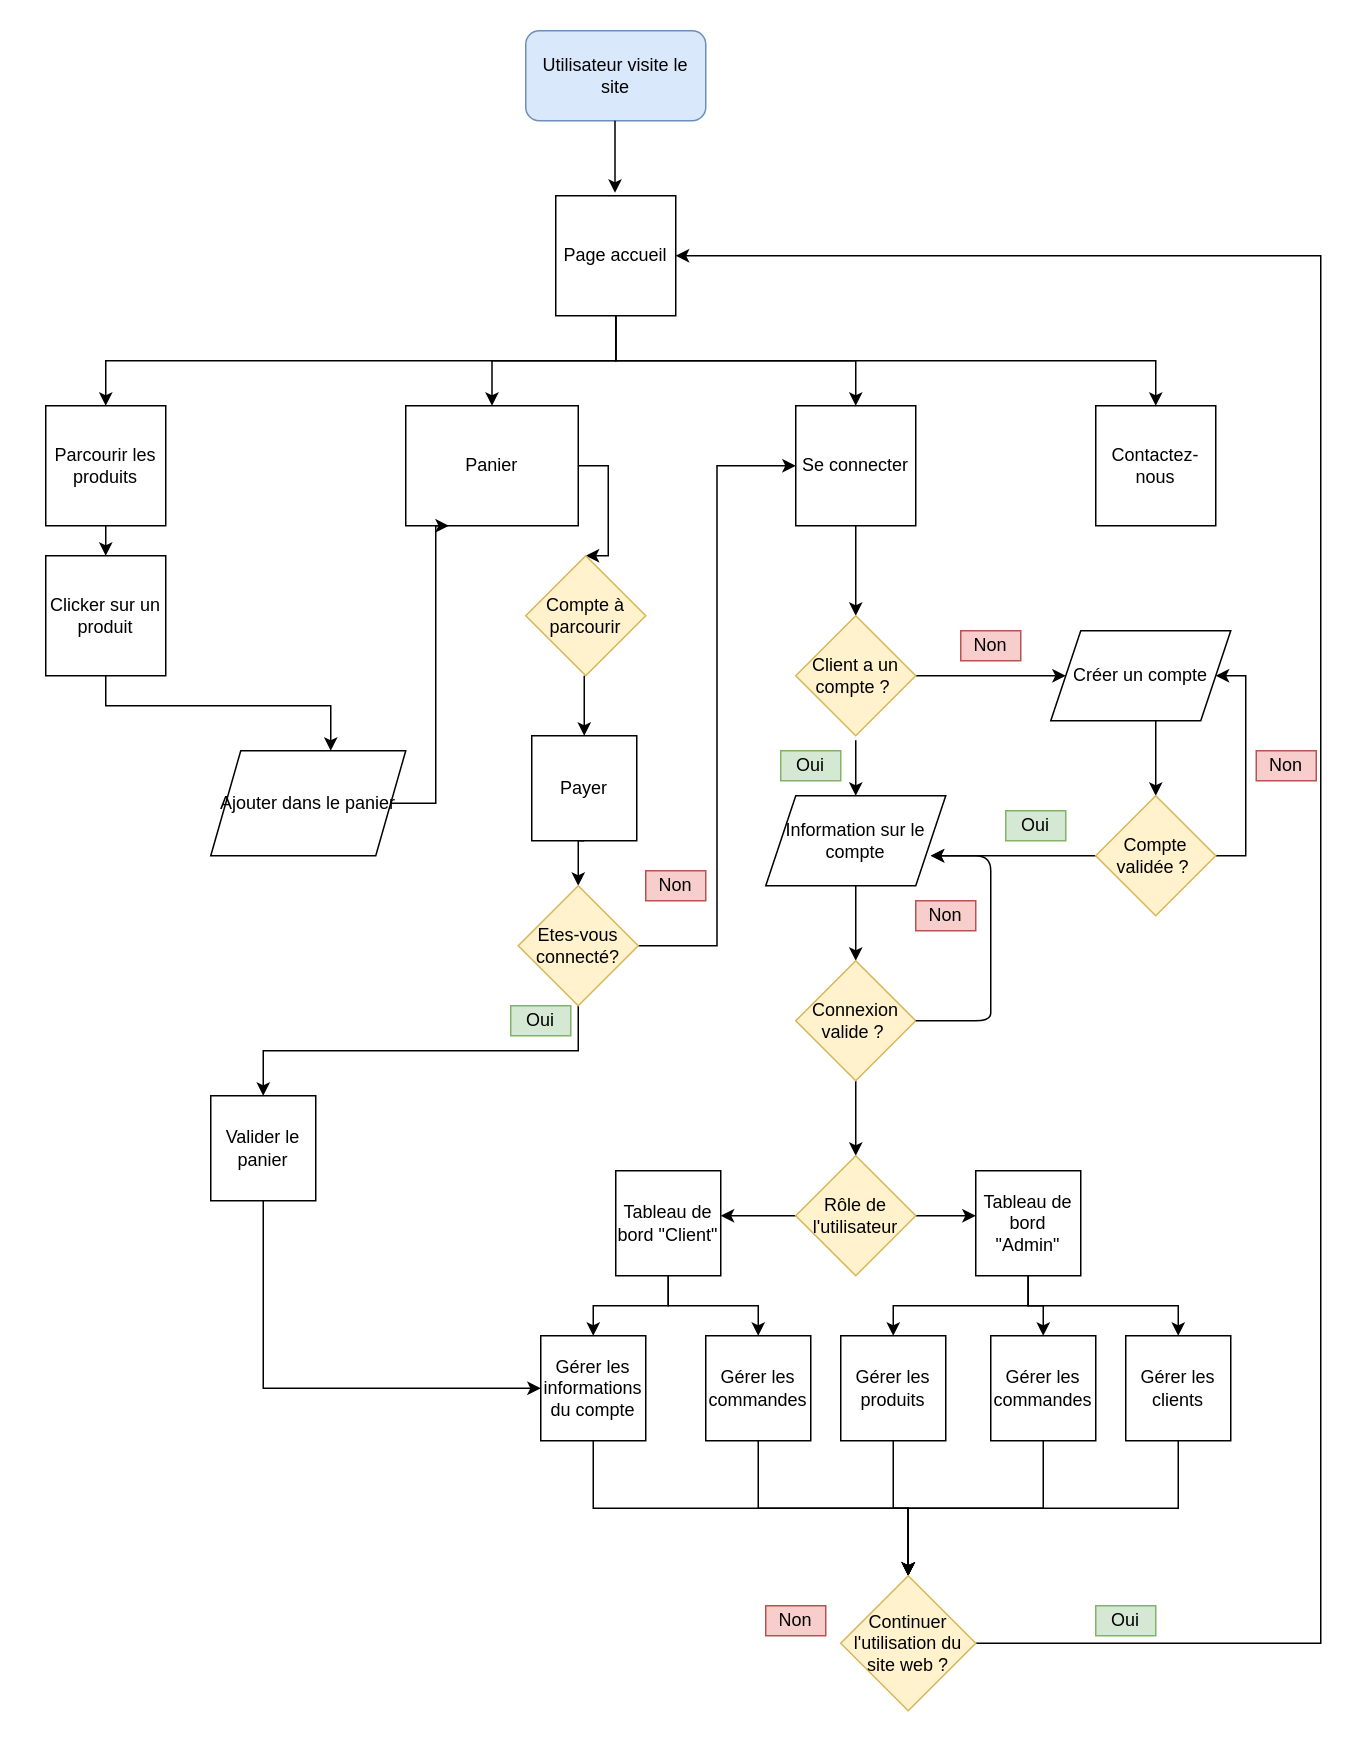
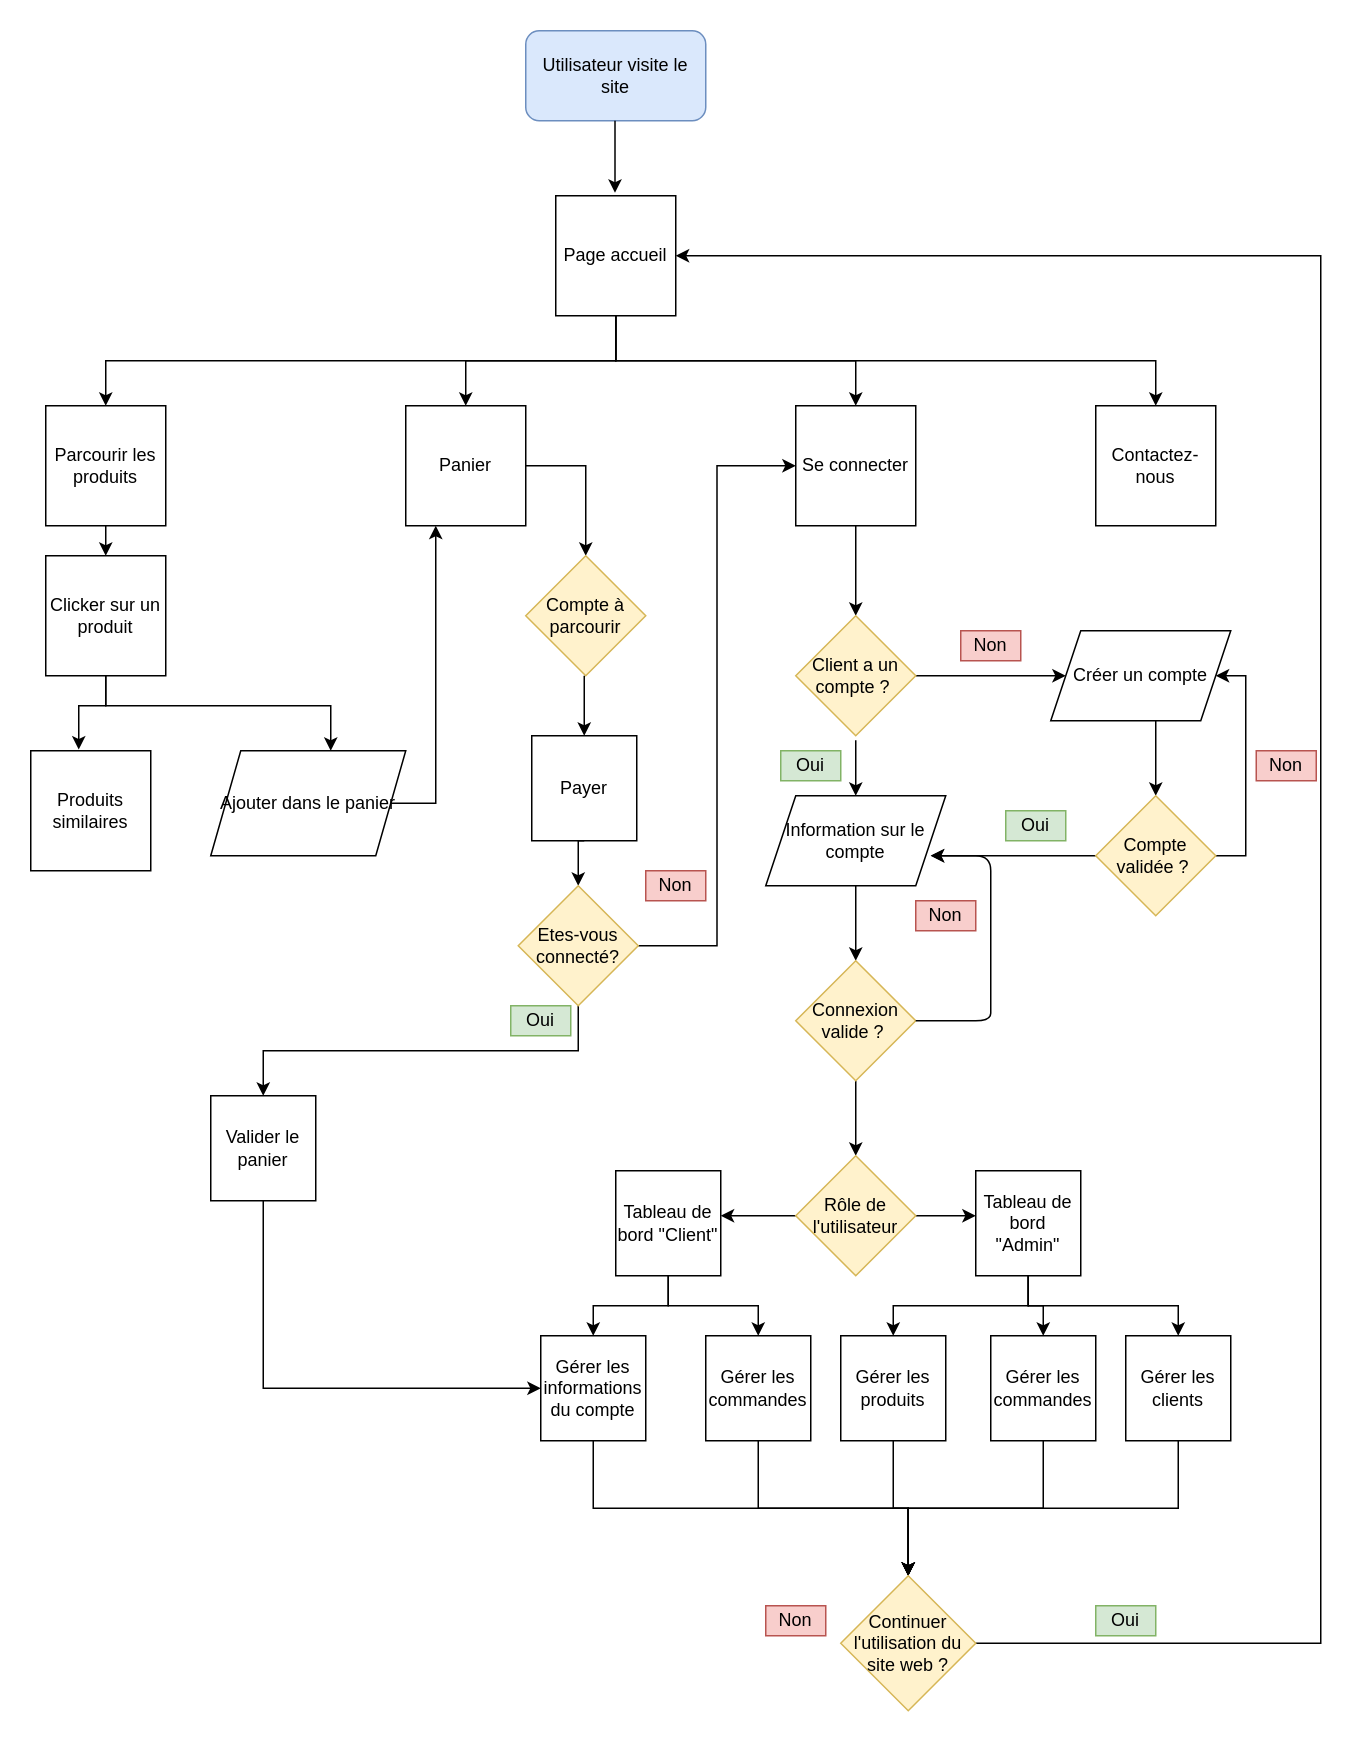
(492, 466) -> (466, 466)
none -> (79, 710)
none -> (91, 811)
